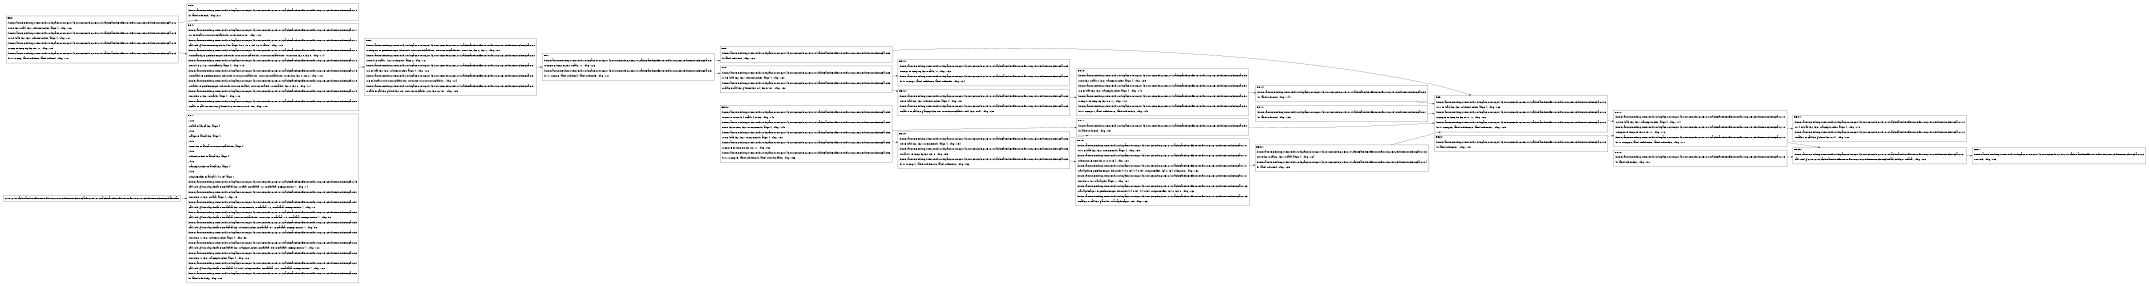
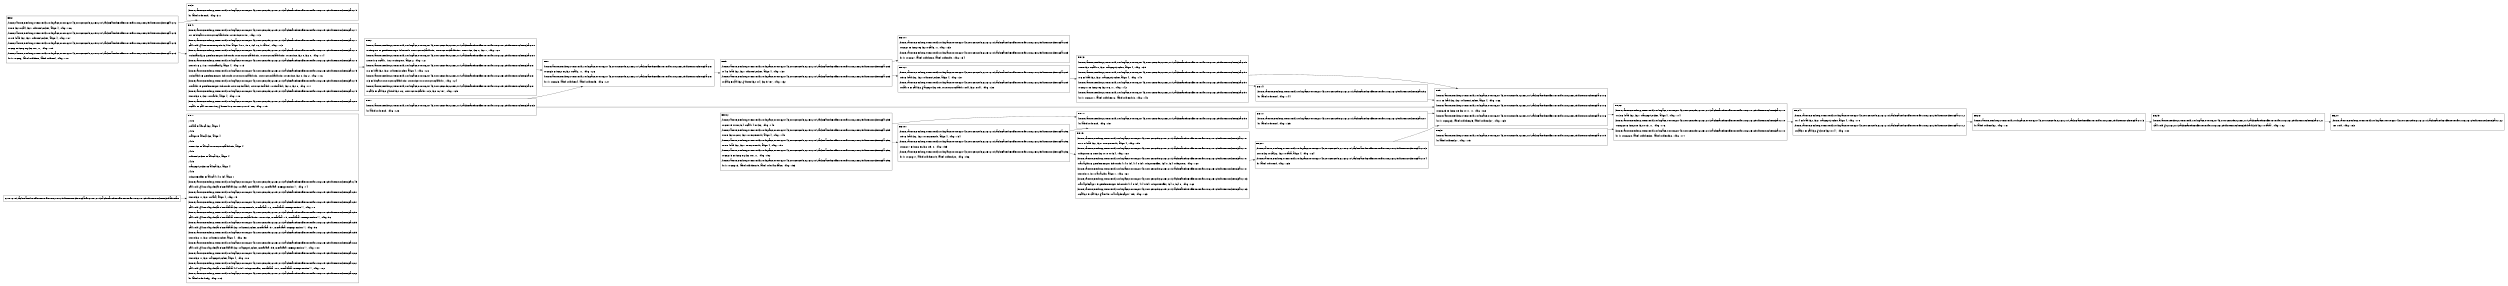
(716, 61) -> (555, 93)
none -> (1968, 122)
(1341, 127) -> (1353, 76)
(1803, 145) -> none
(924, 154) -> (923, 147)
